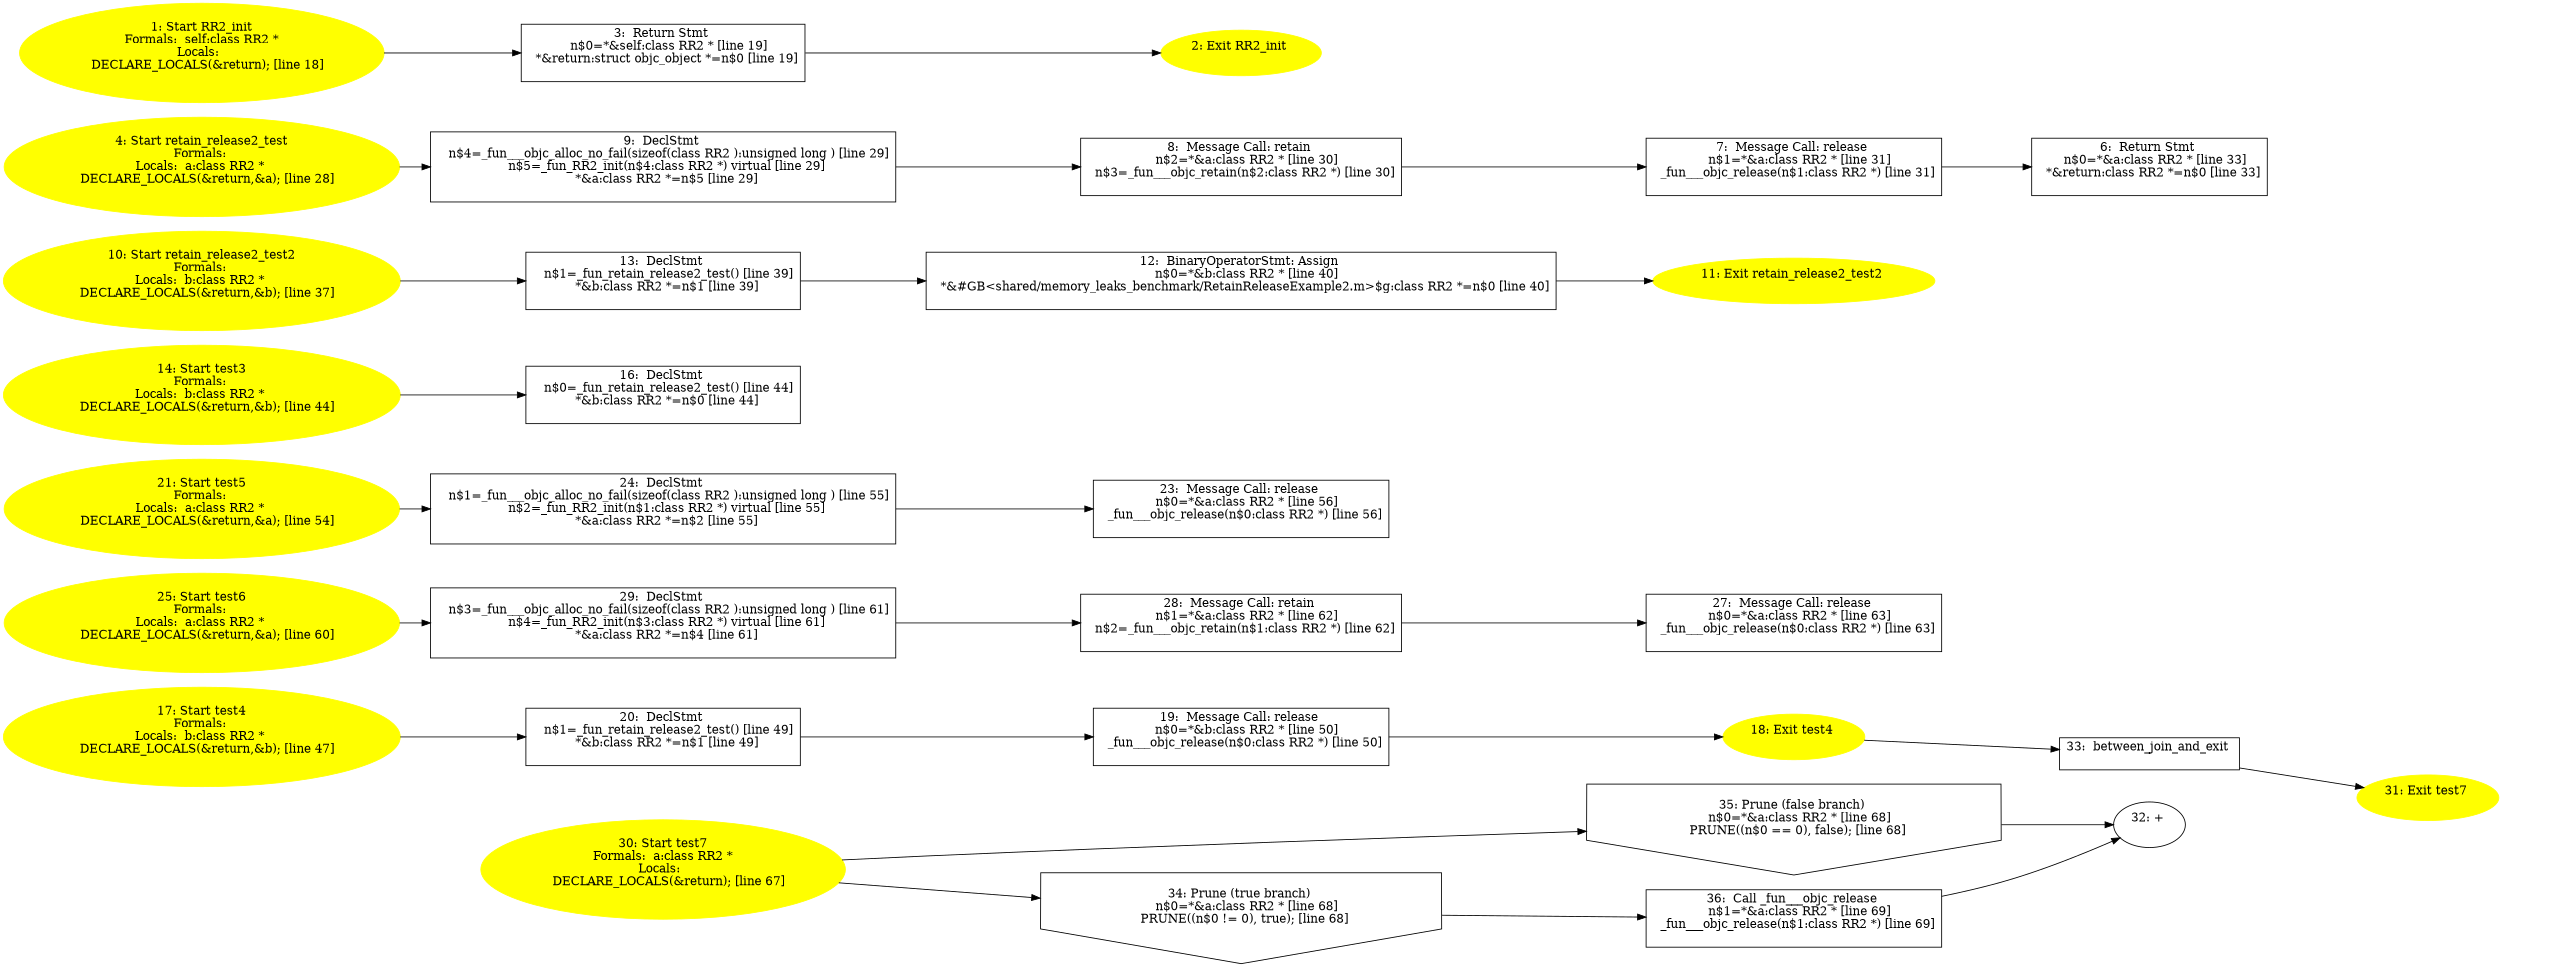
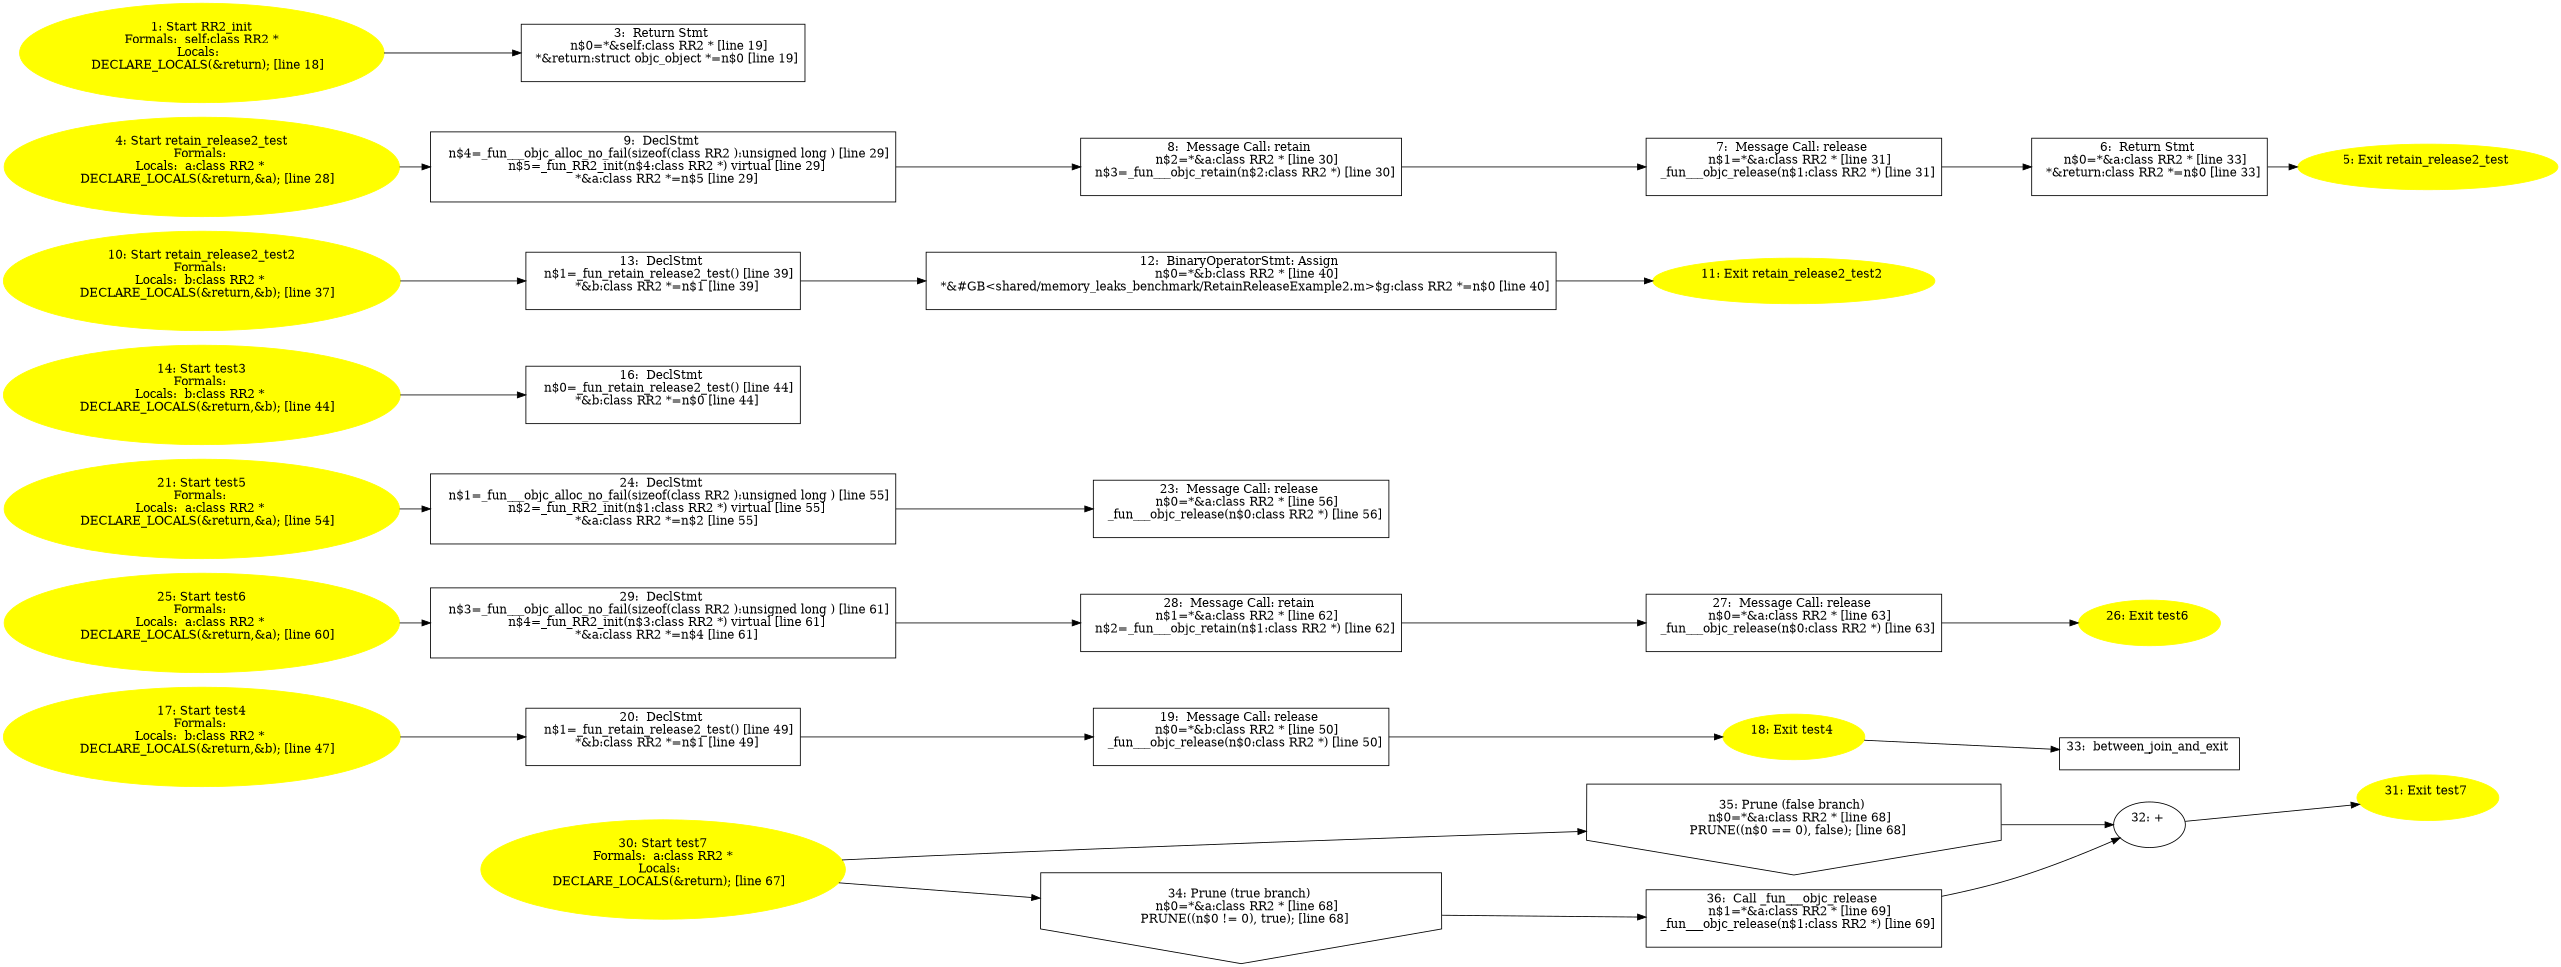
(1241, 53) -> none
none -> (2428, 167)
none -> (2149, 623)
(2298, 777) -> (2268, 813)
